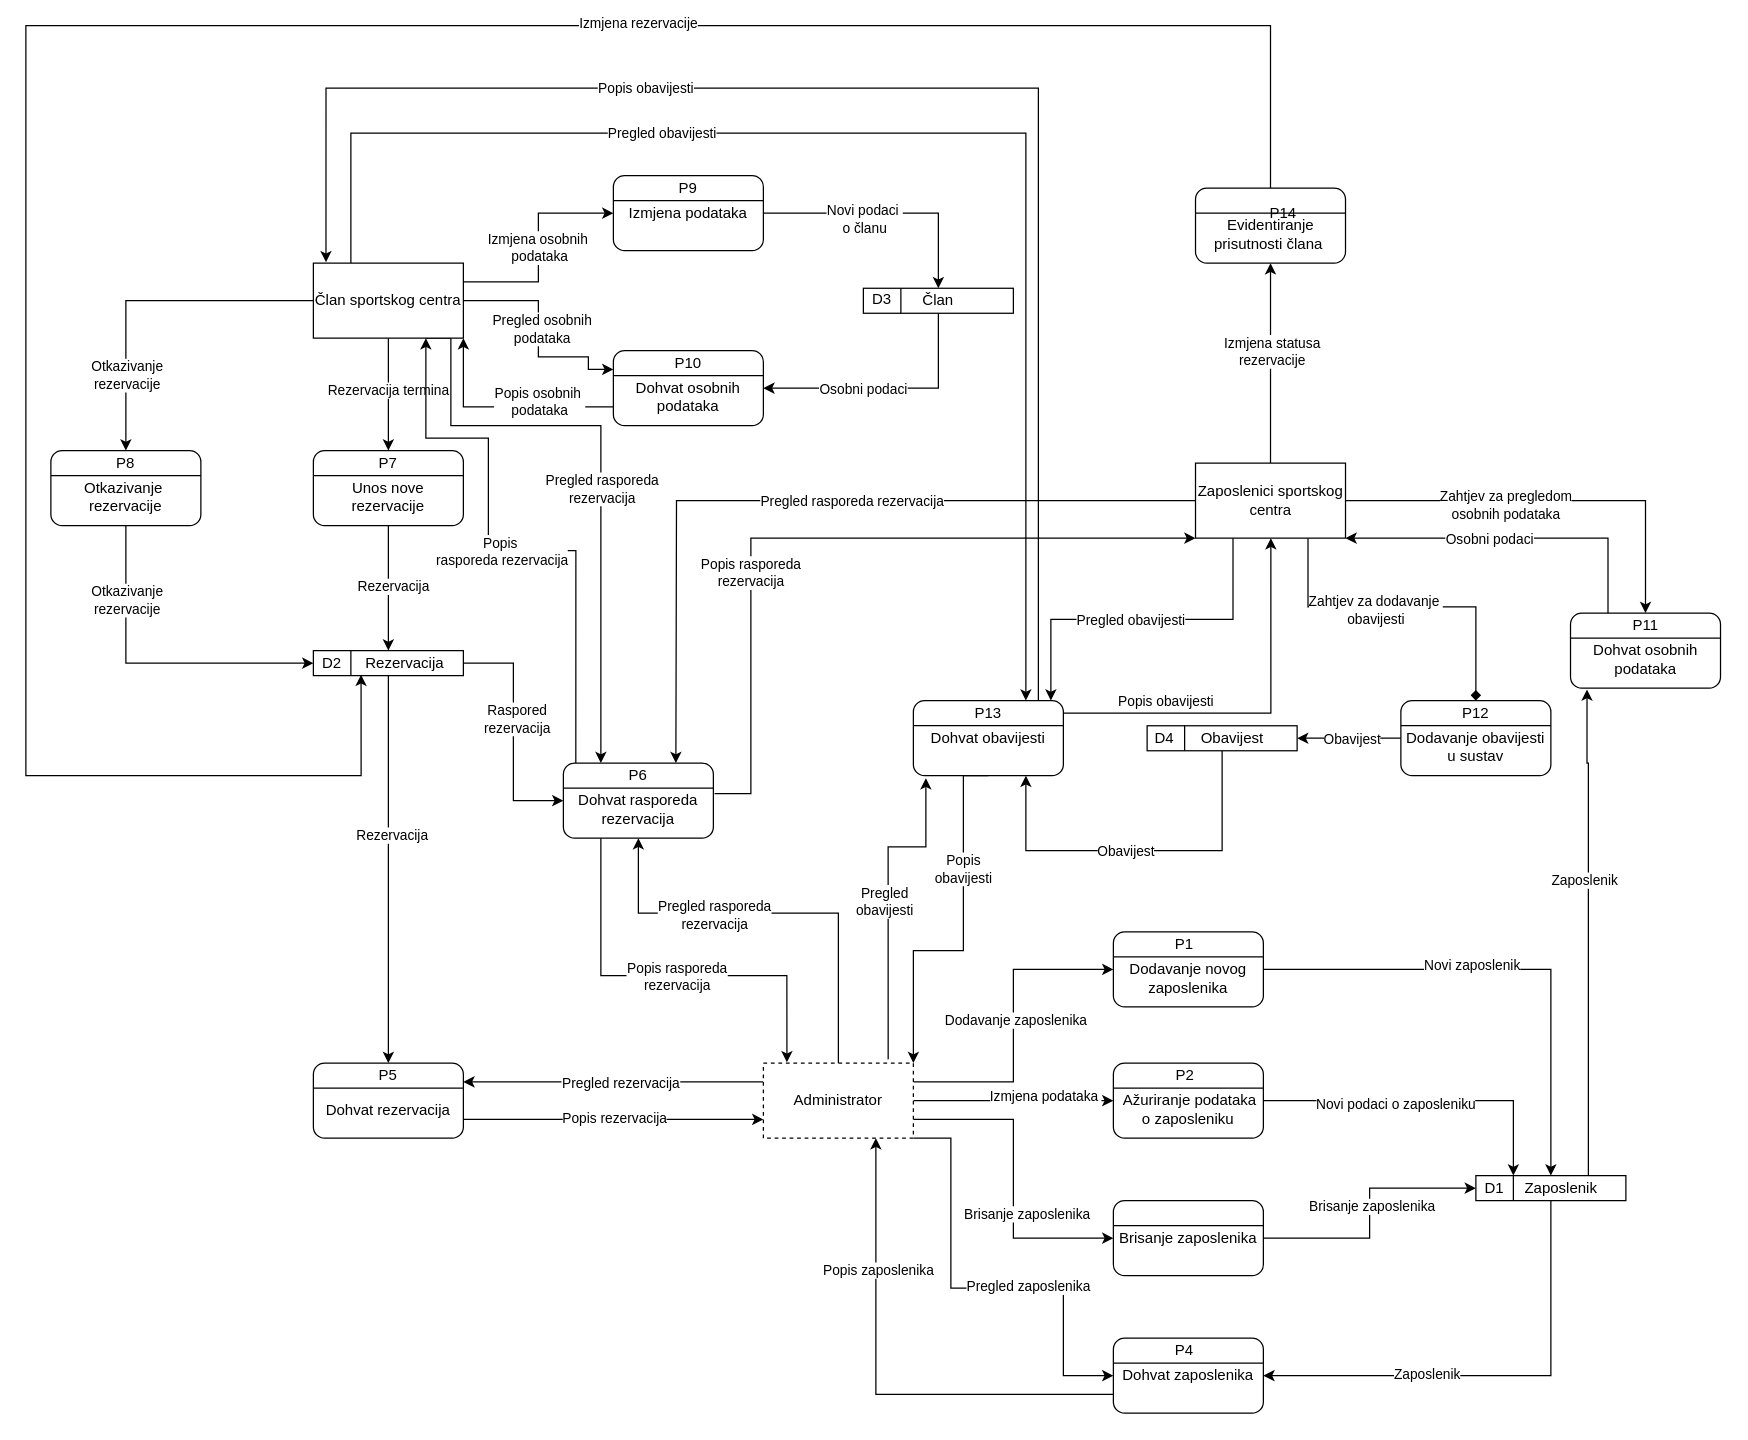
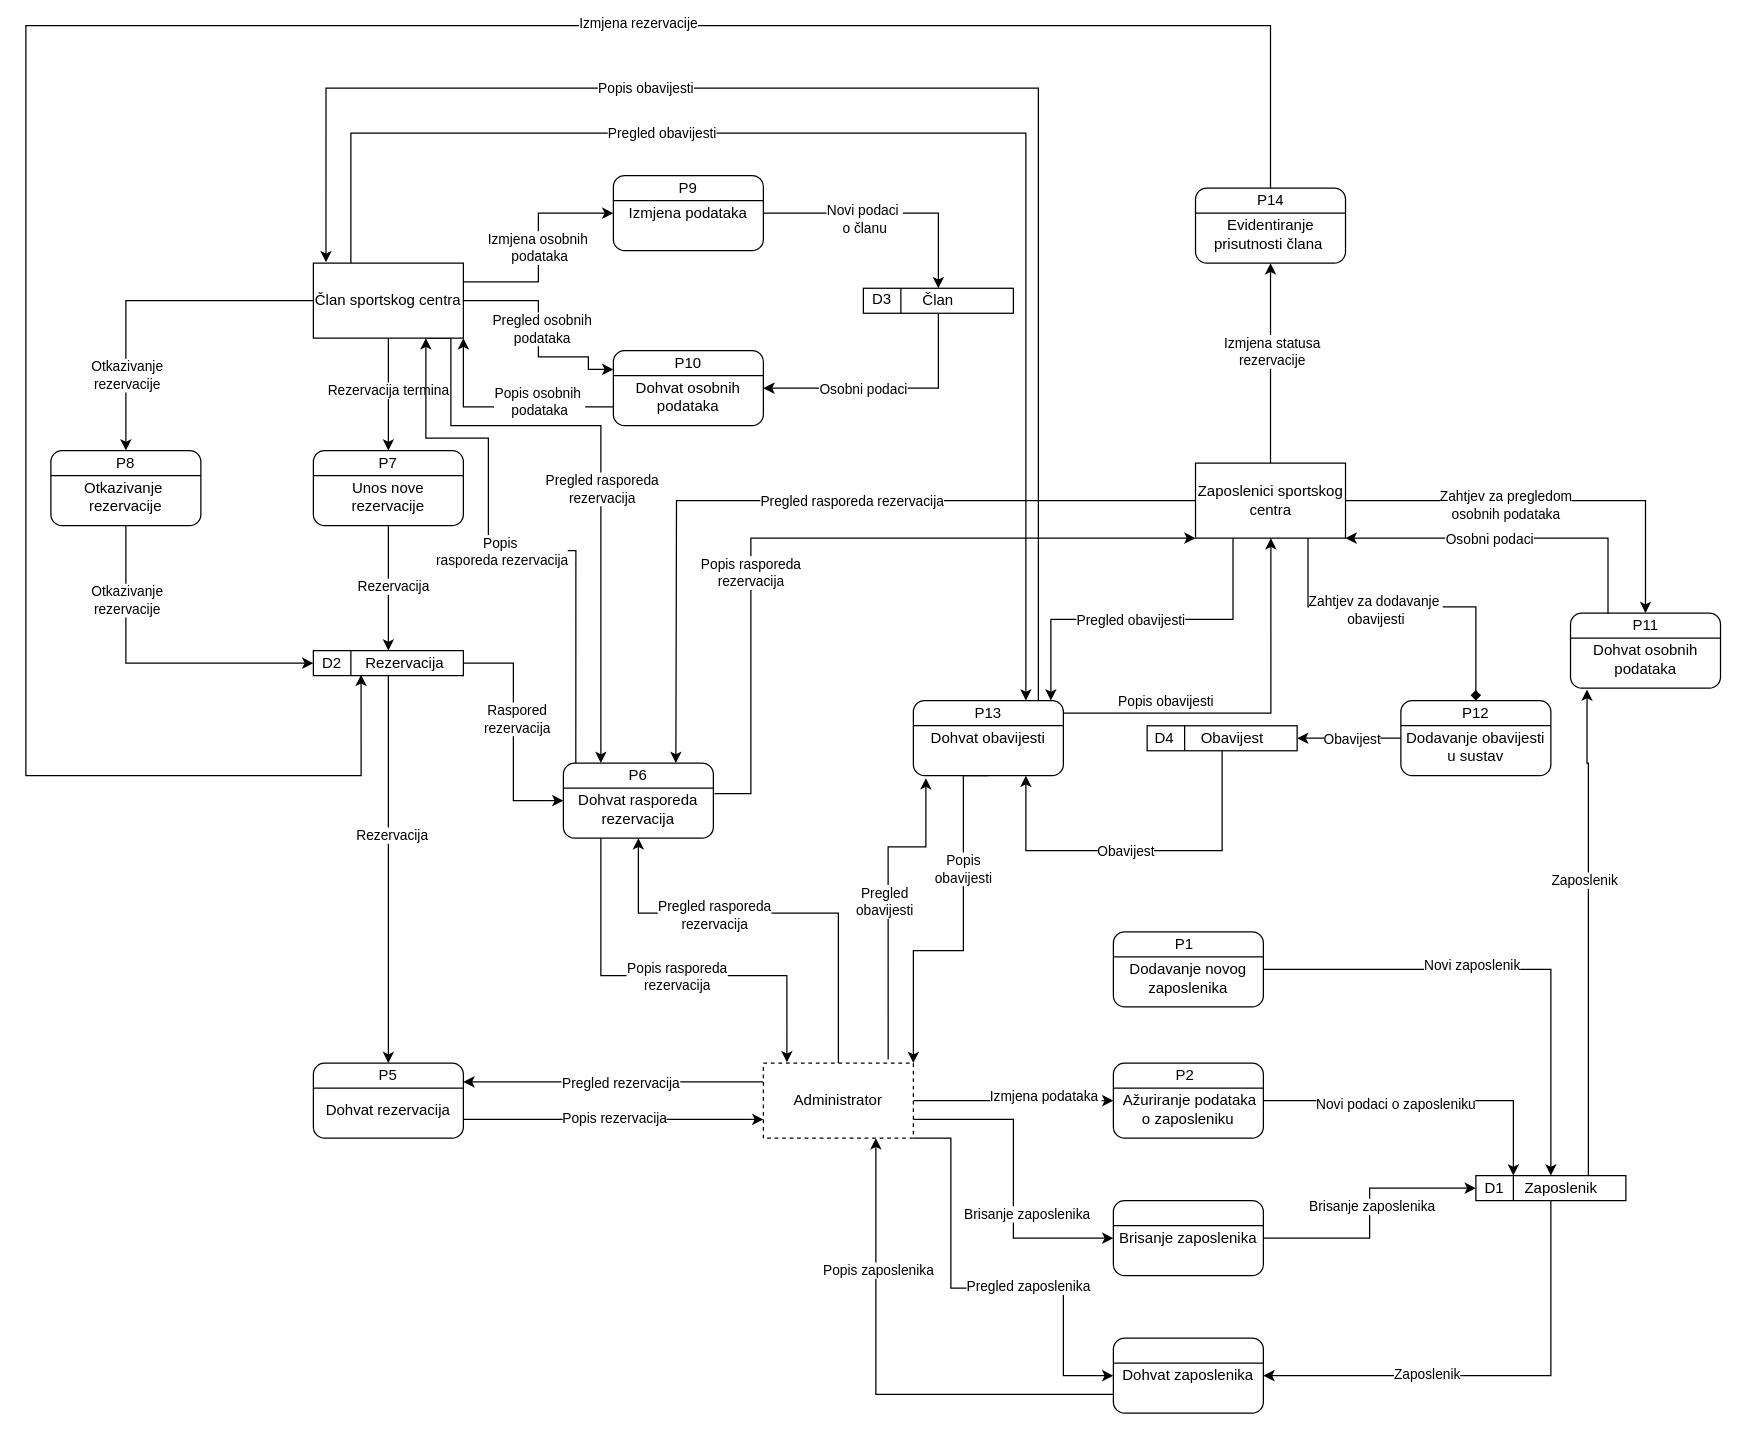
(1283, 213) -> (1270, 201)
(1013, 1030) -> none
(1184, 1351) -> none
